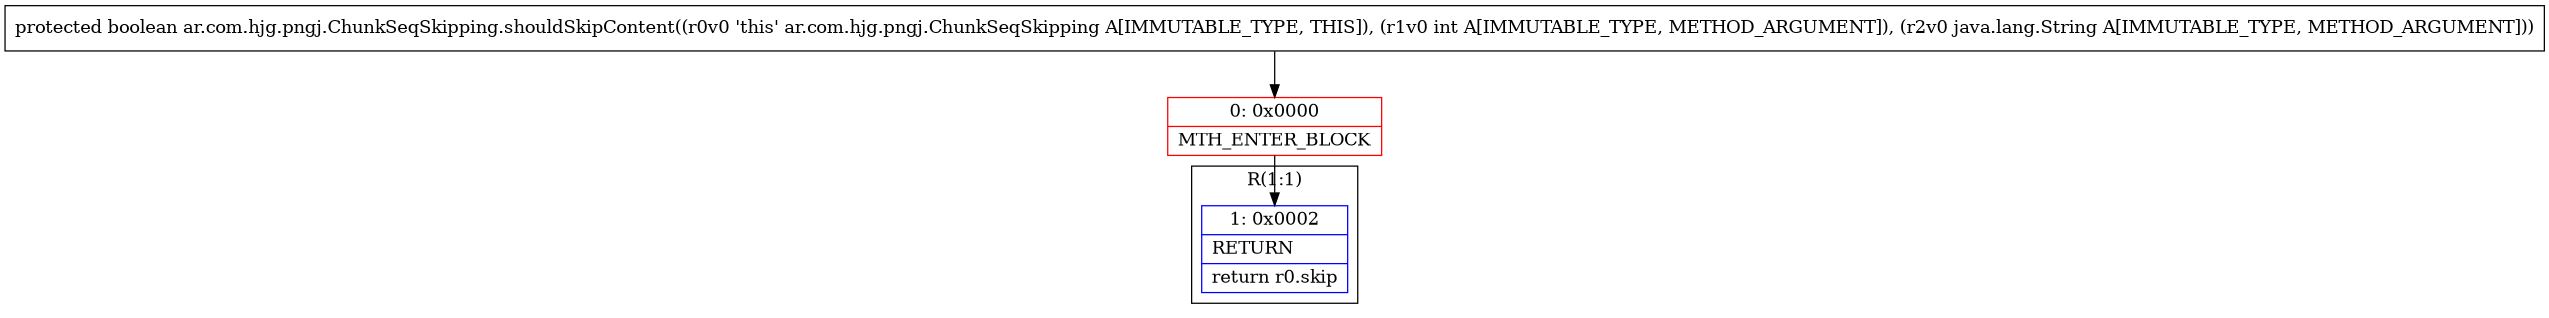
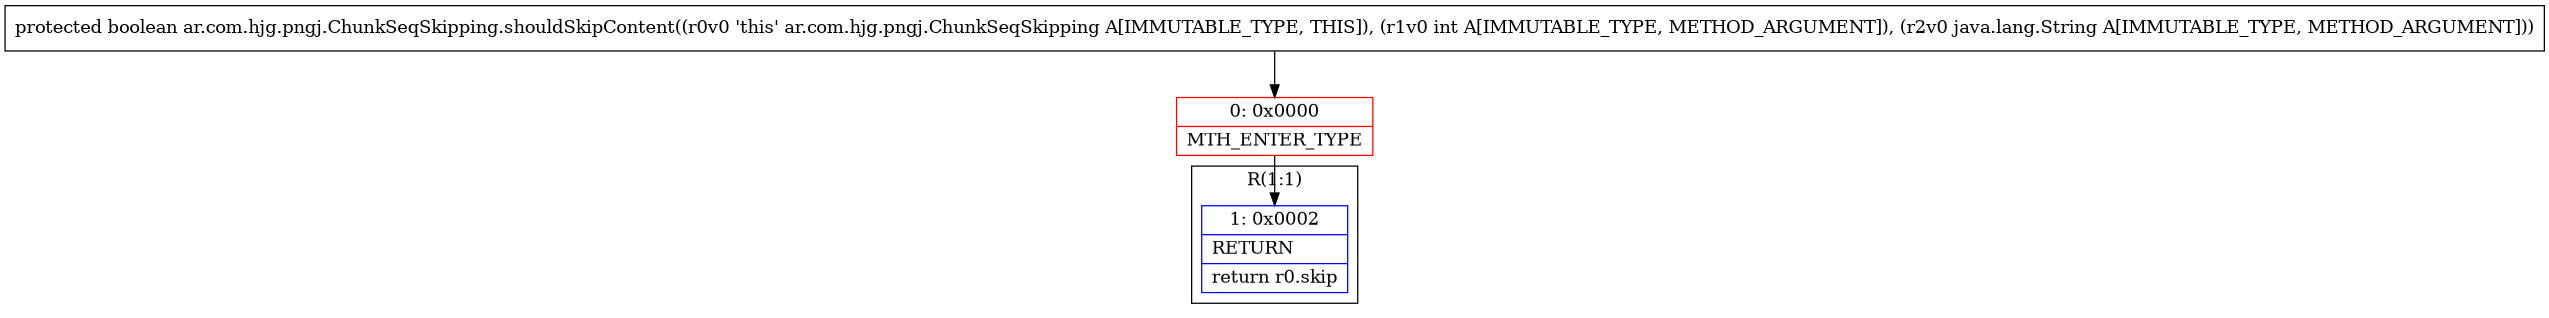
(1275, 140) -> (1275, 140)
